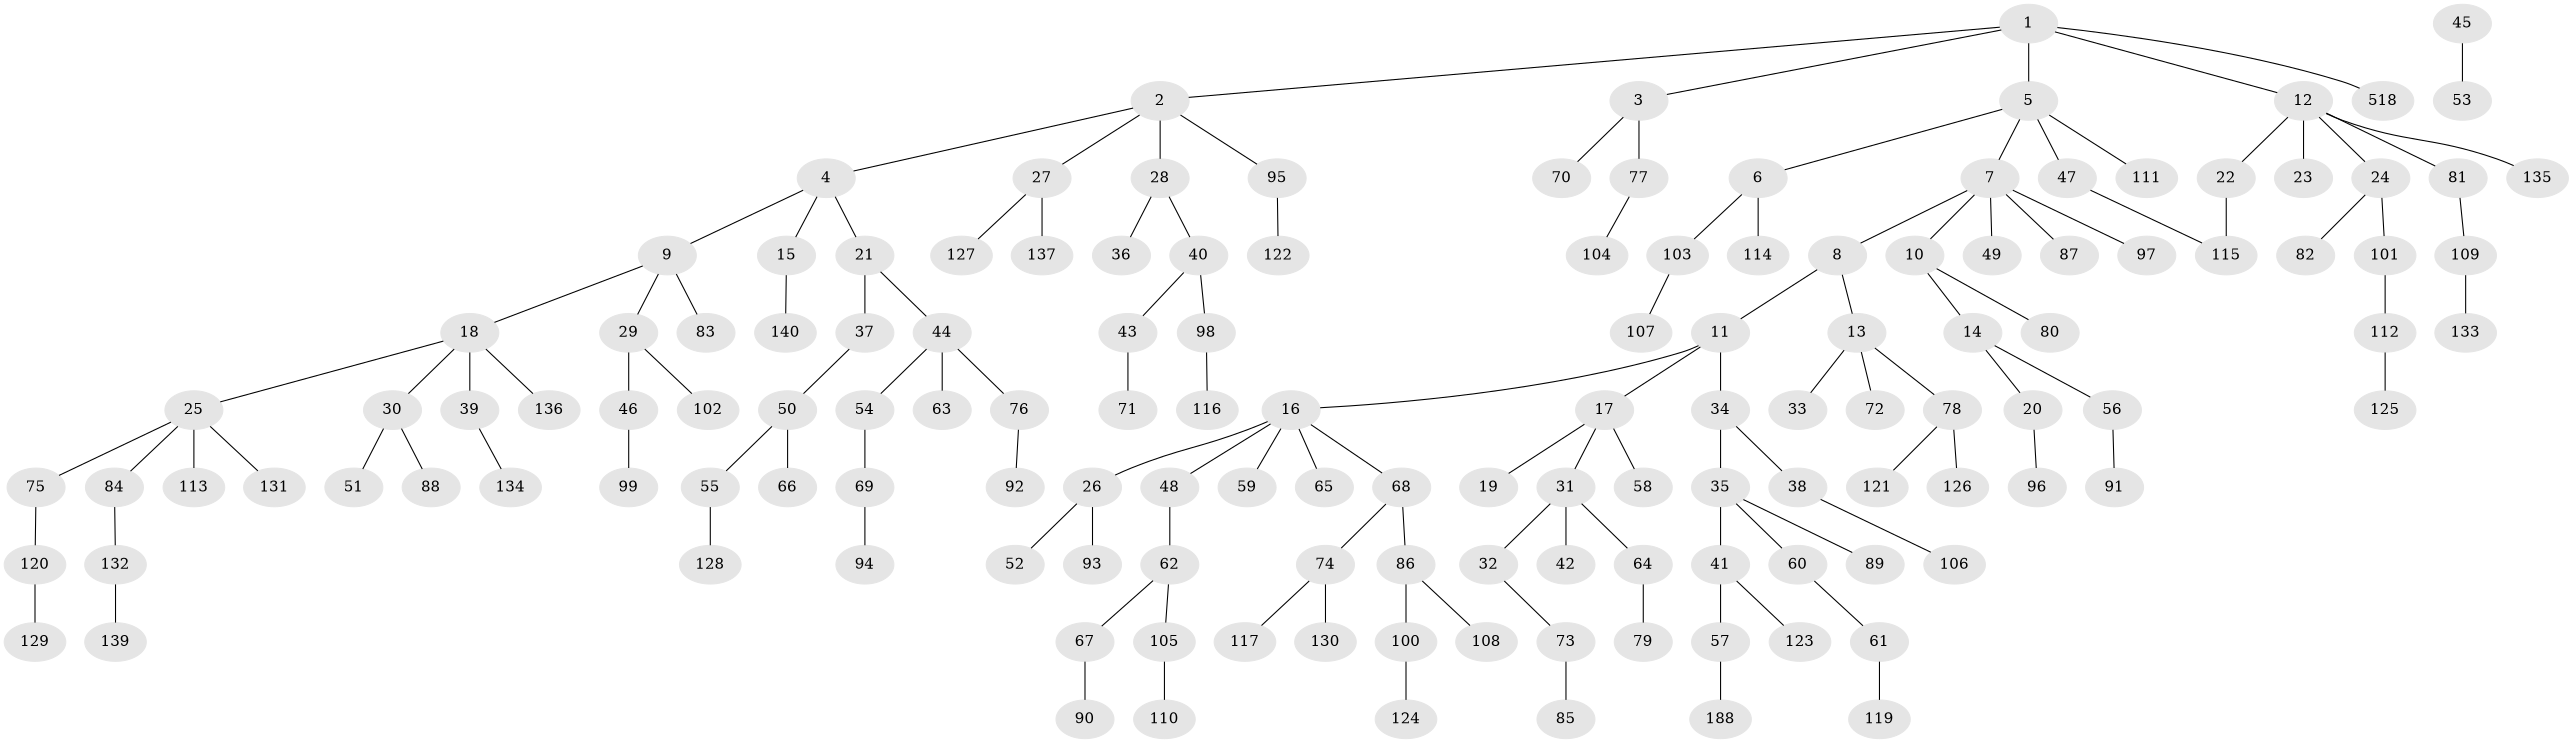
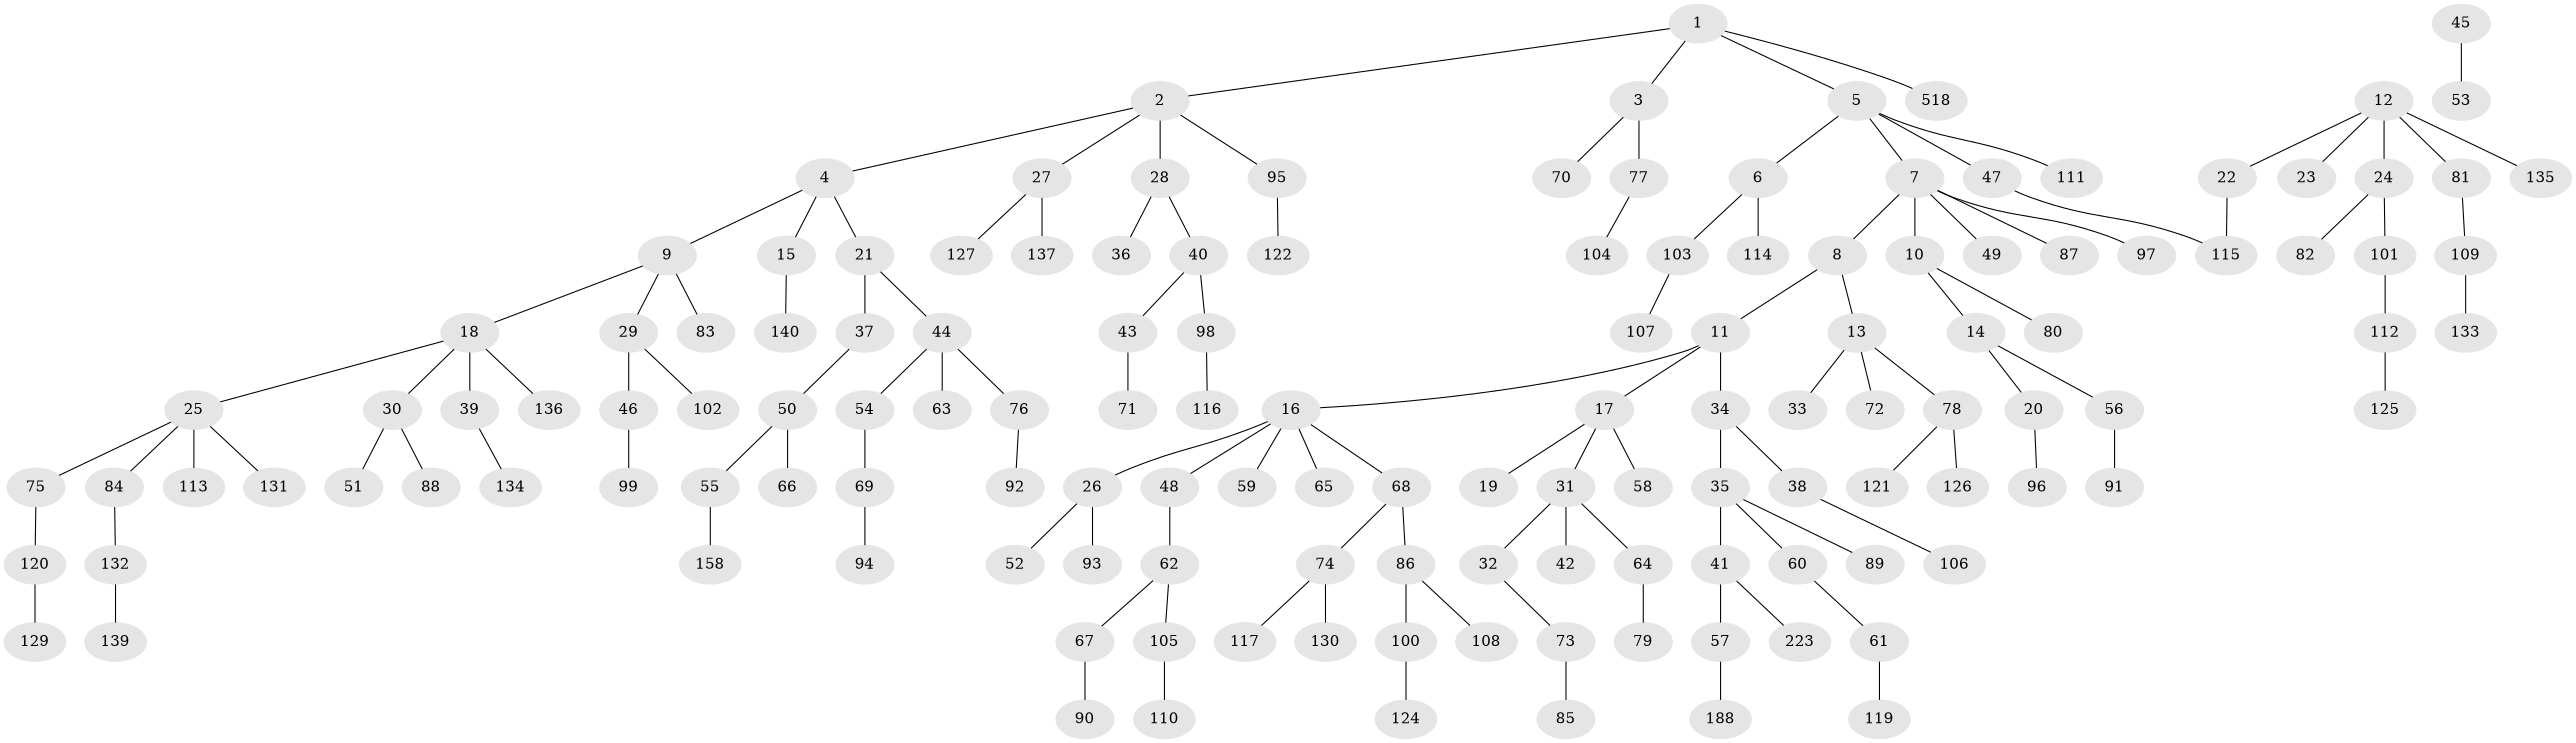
(2166, 62) -> none
(710, 565) -> (710, 565)
(1800, 642) -> (1800, 642)
